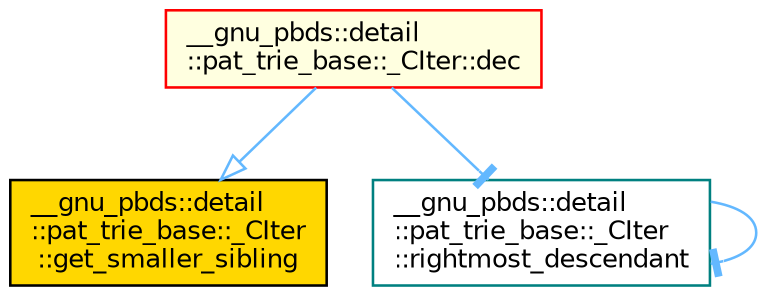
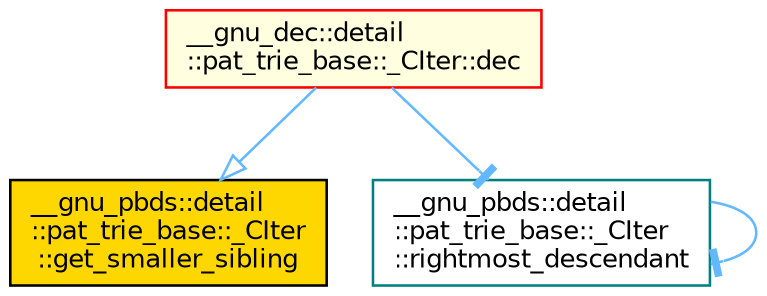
(354, 49) -> (354, 49)
